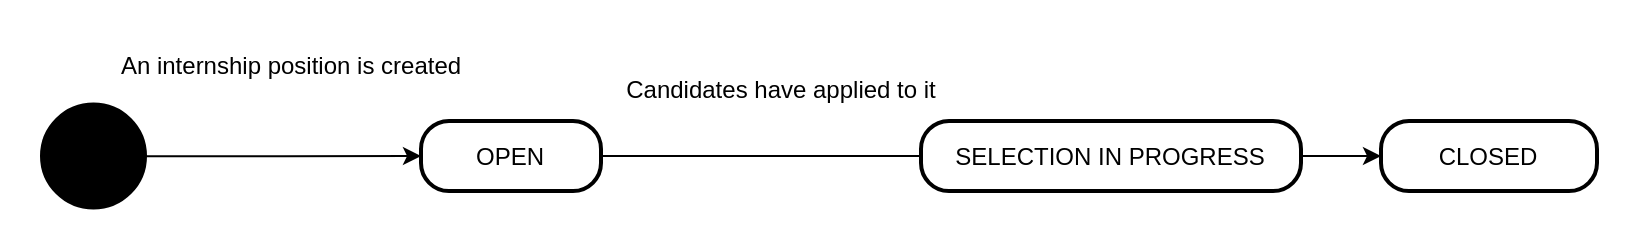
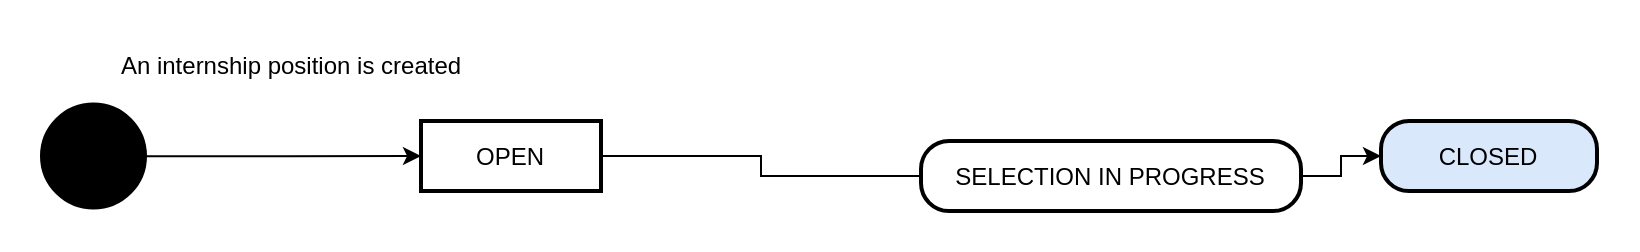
(781, 91) -> none
(511, 156) -> (511, 156)
(1111, 156) -> (1111, 176)
(1489, 156) -> (1489, 156)
